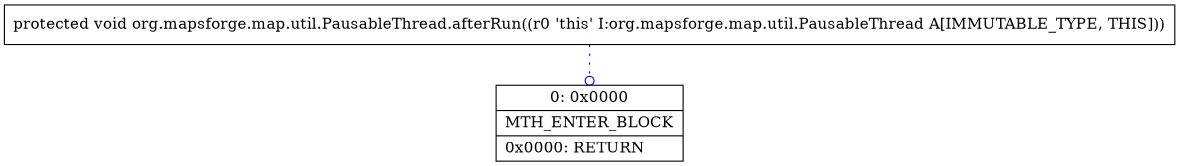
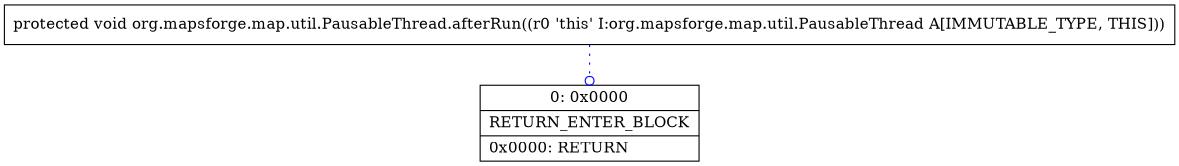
(590, 123) -> (590, 123)
